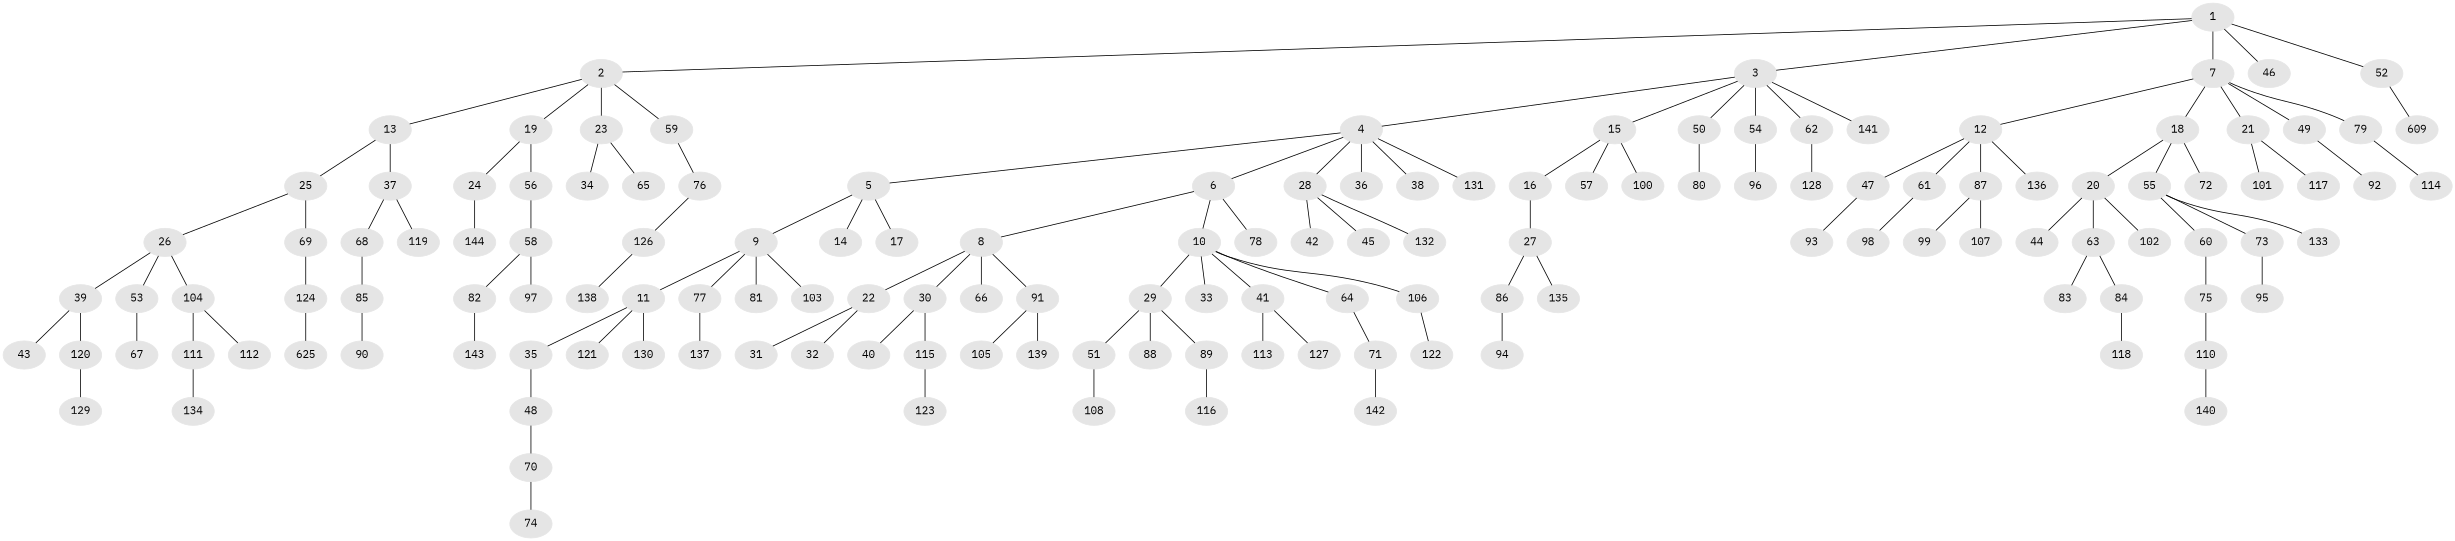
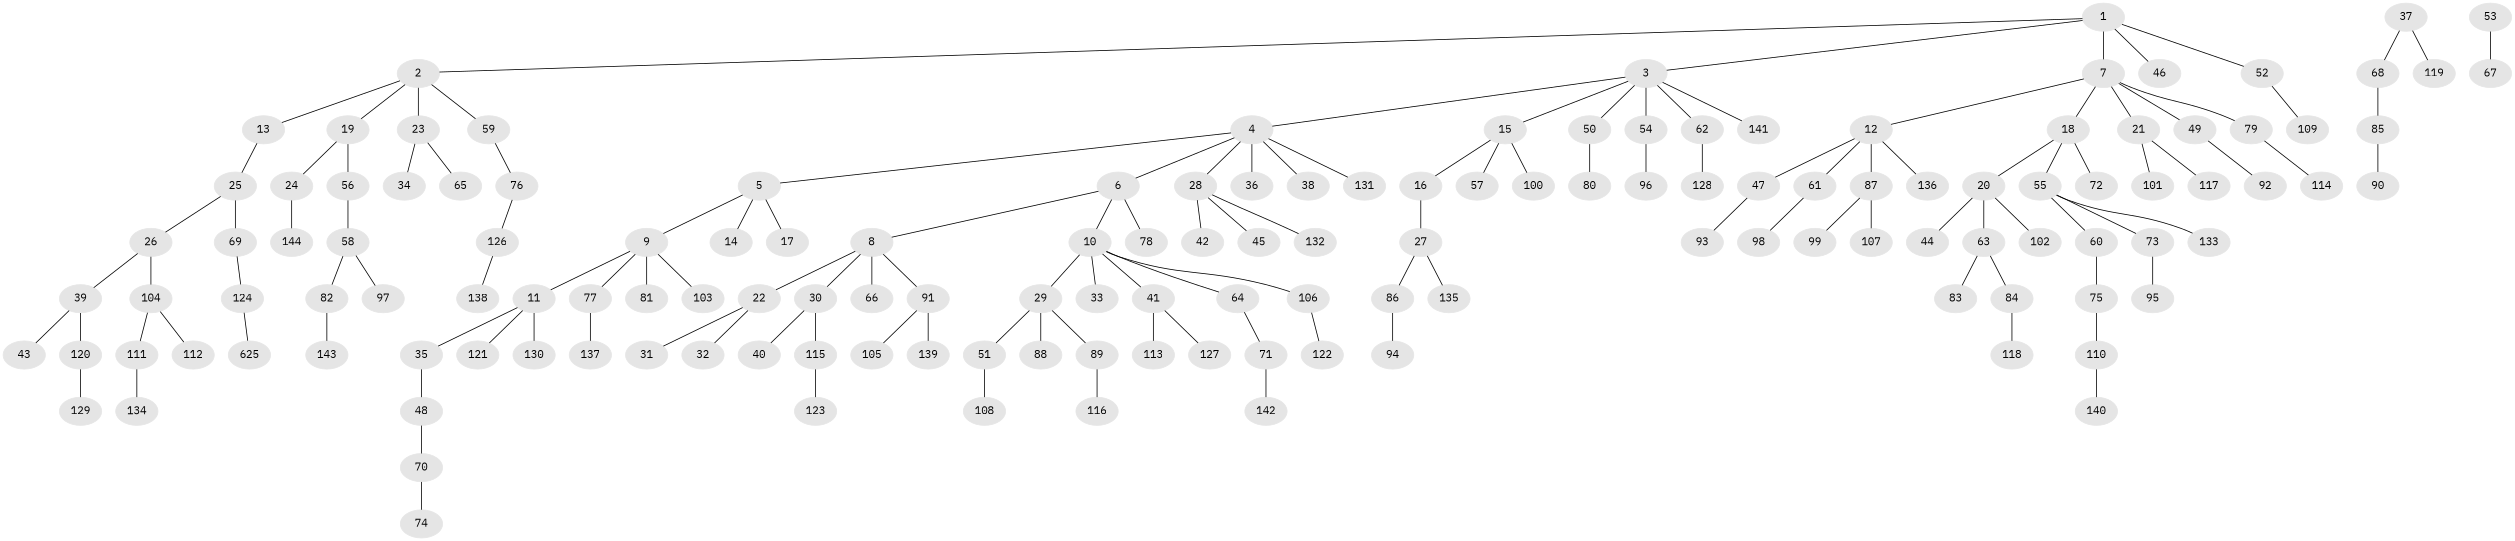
(2417, 130) -> (2308, 130)
(390, 158) -> none
(151, 271) -> none
